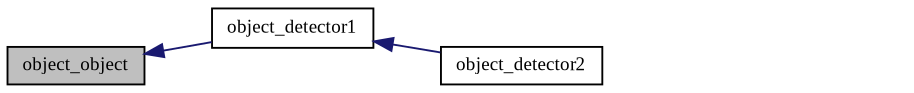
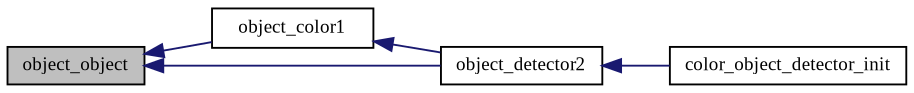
(293, 28) -> (293, 28)
none -> (302, 66)
none -> (788, 66)
